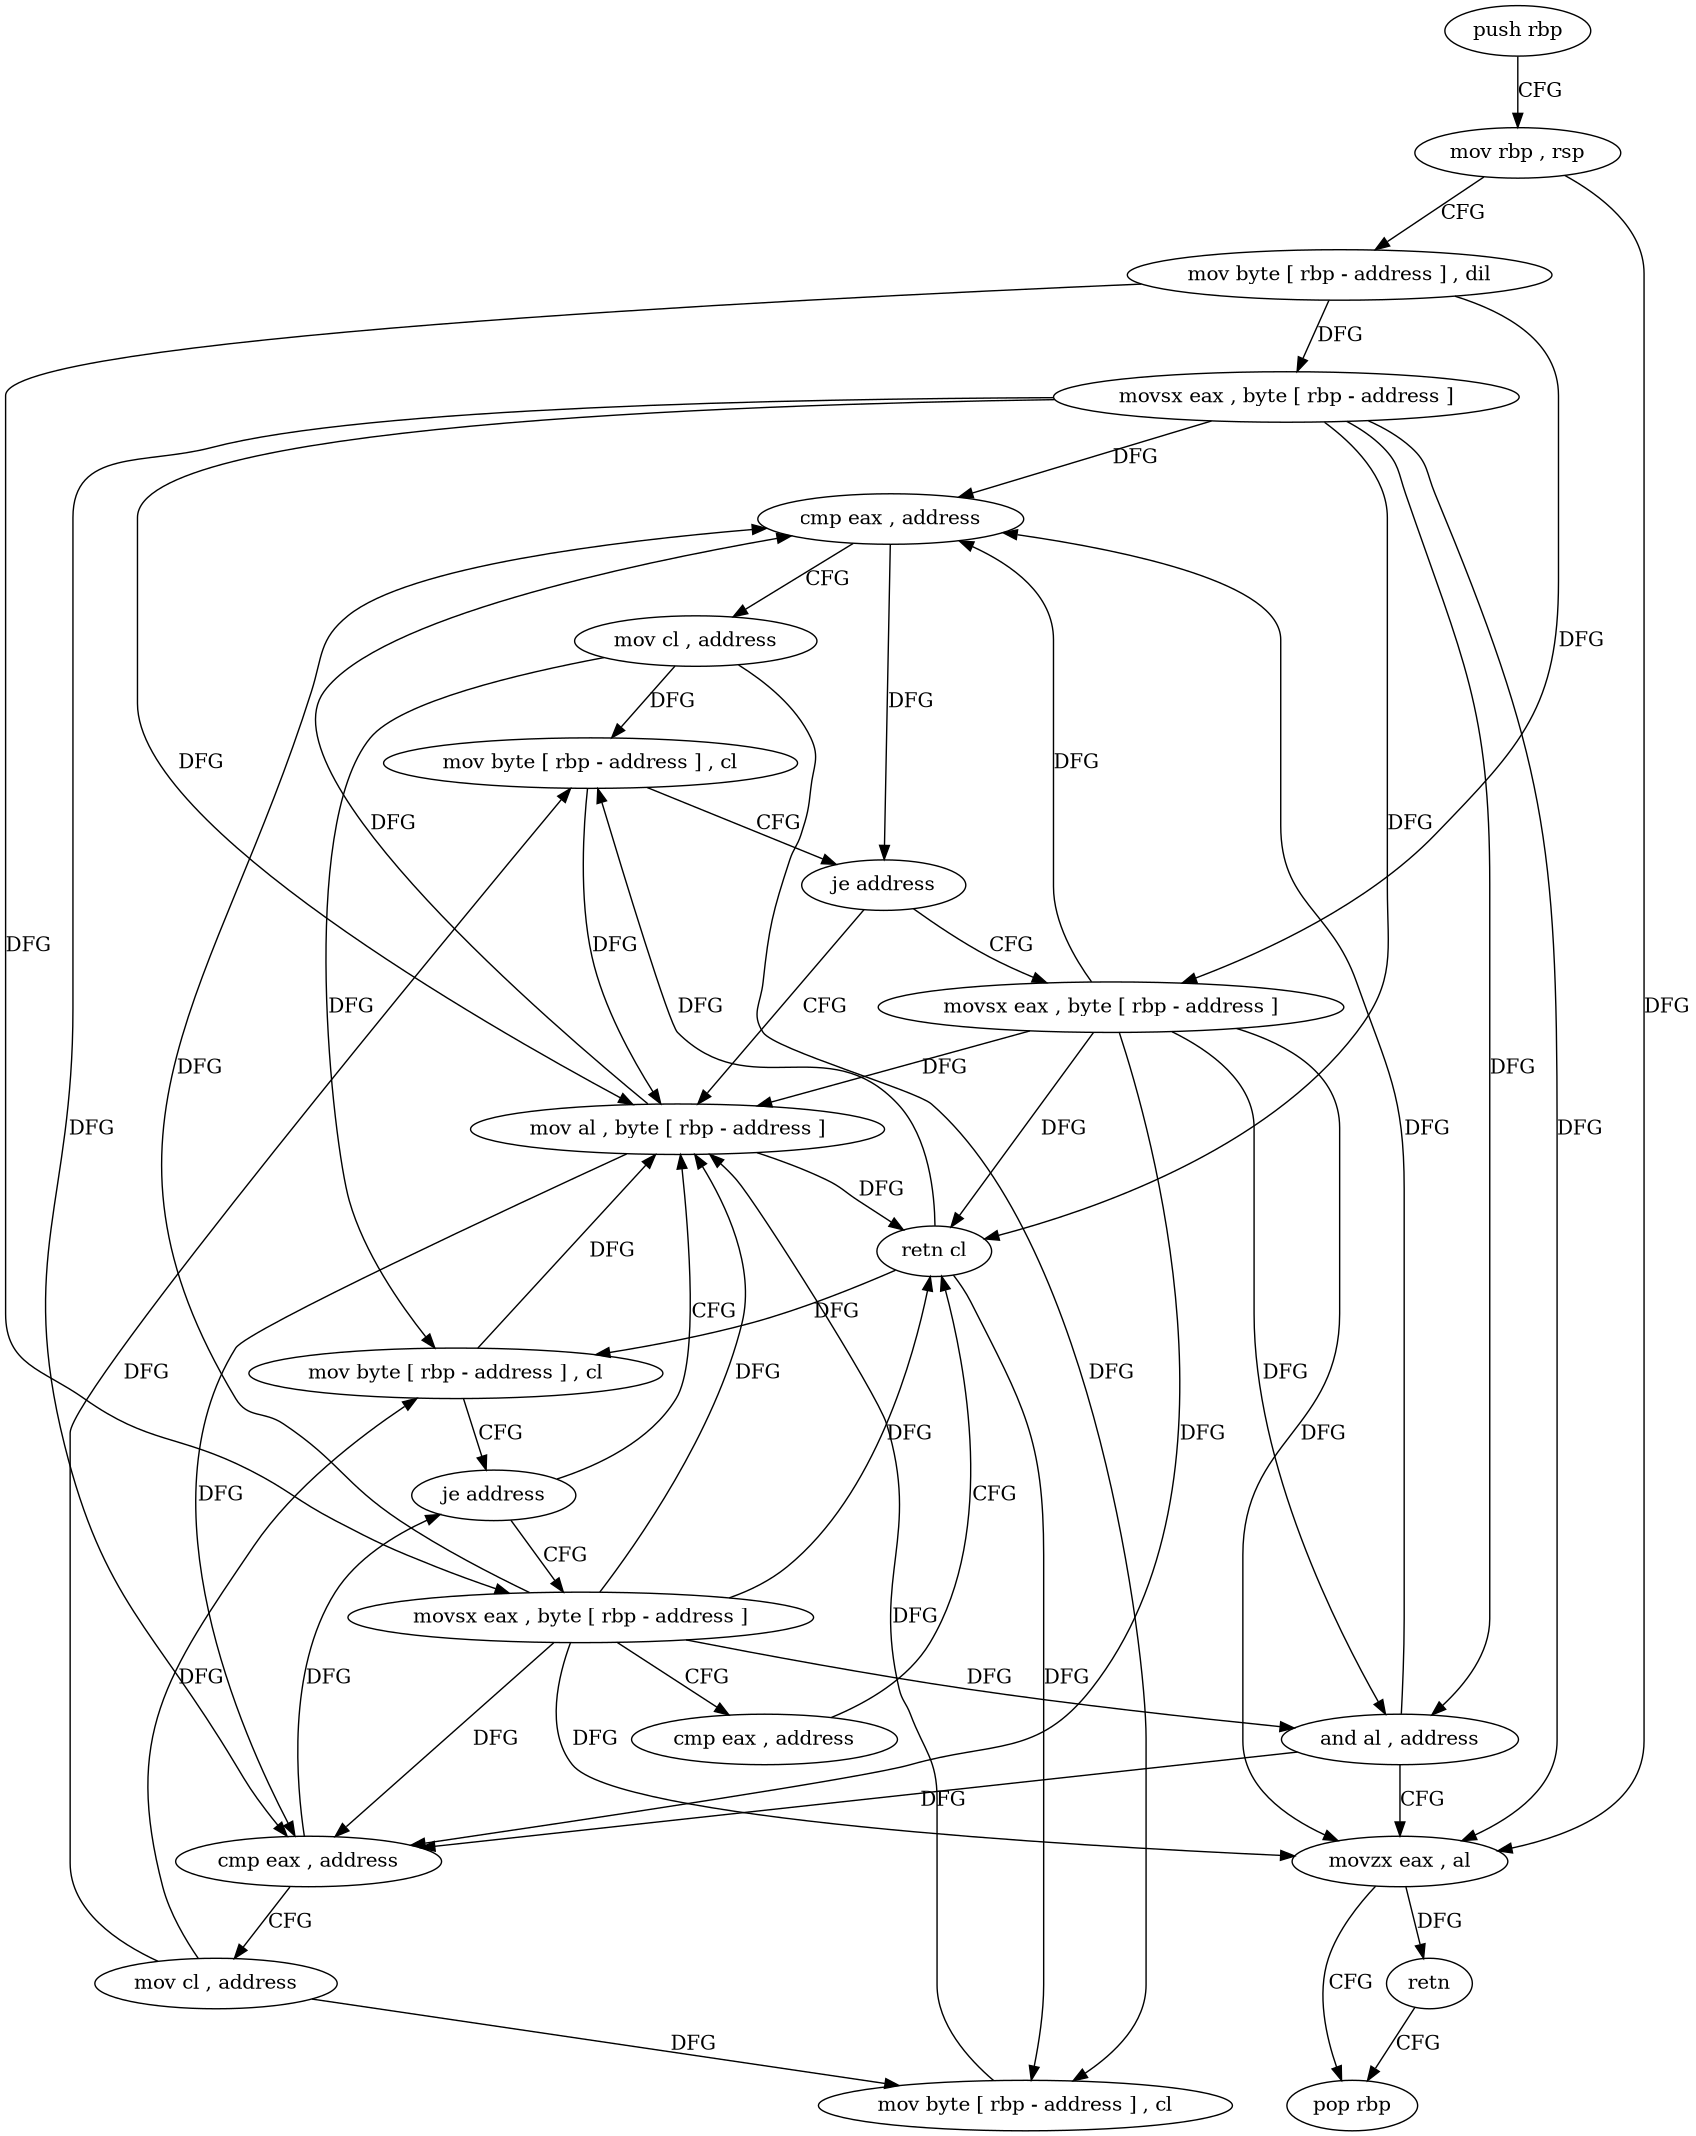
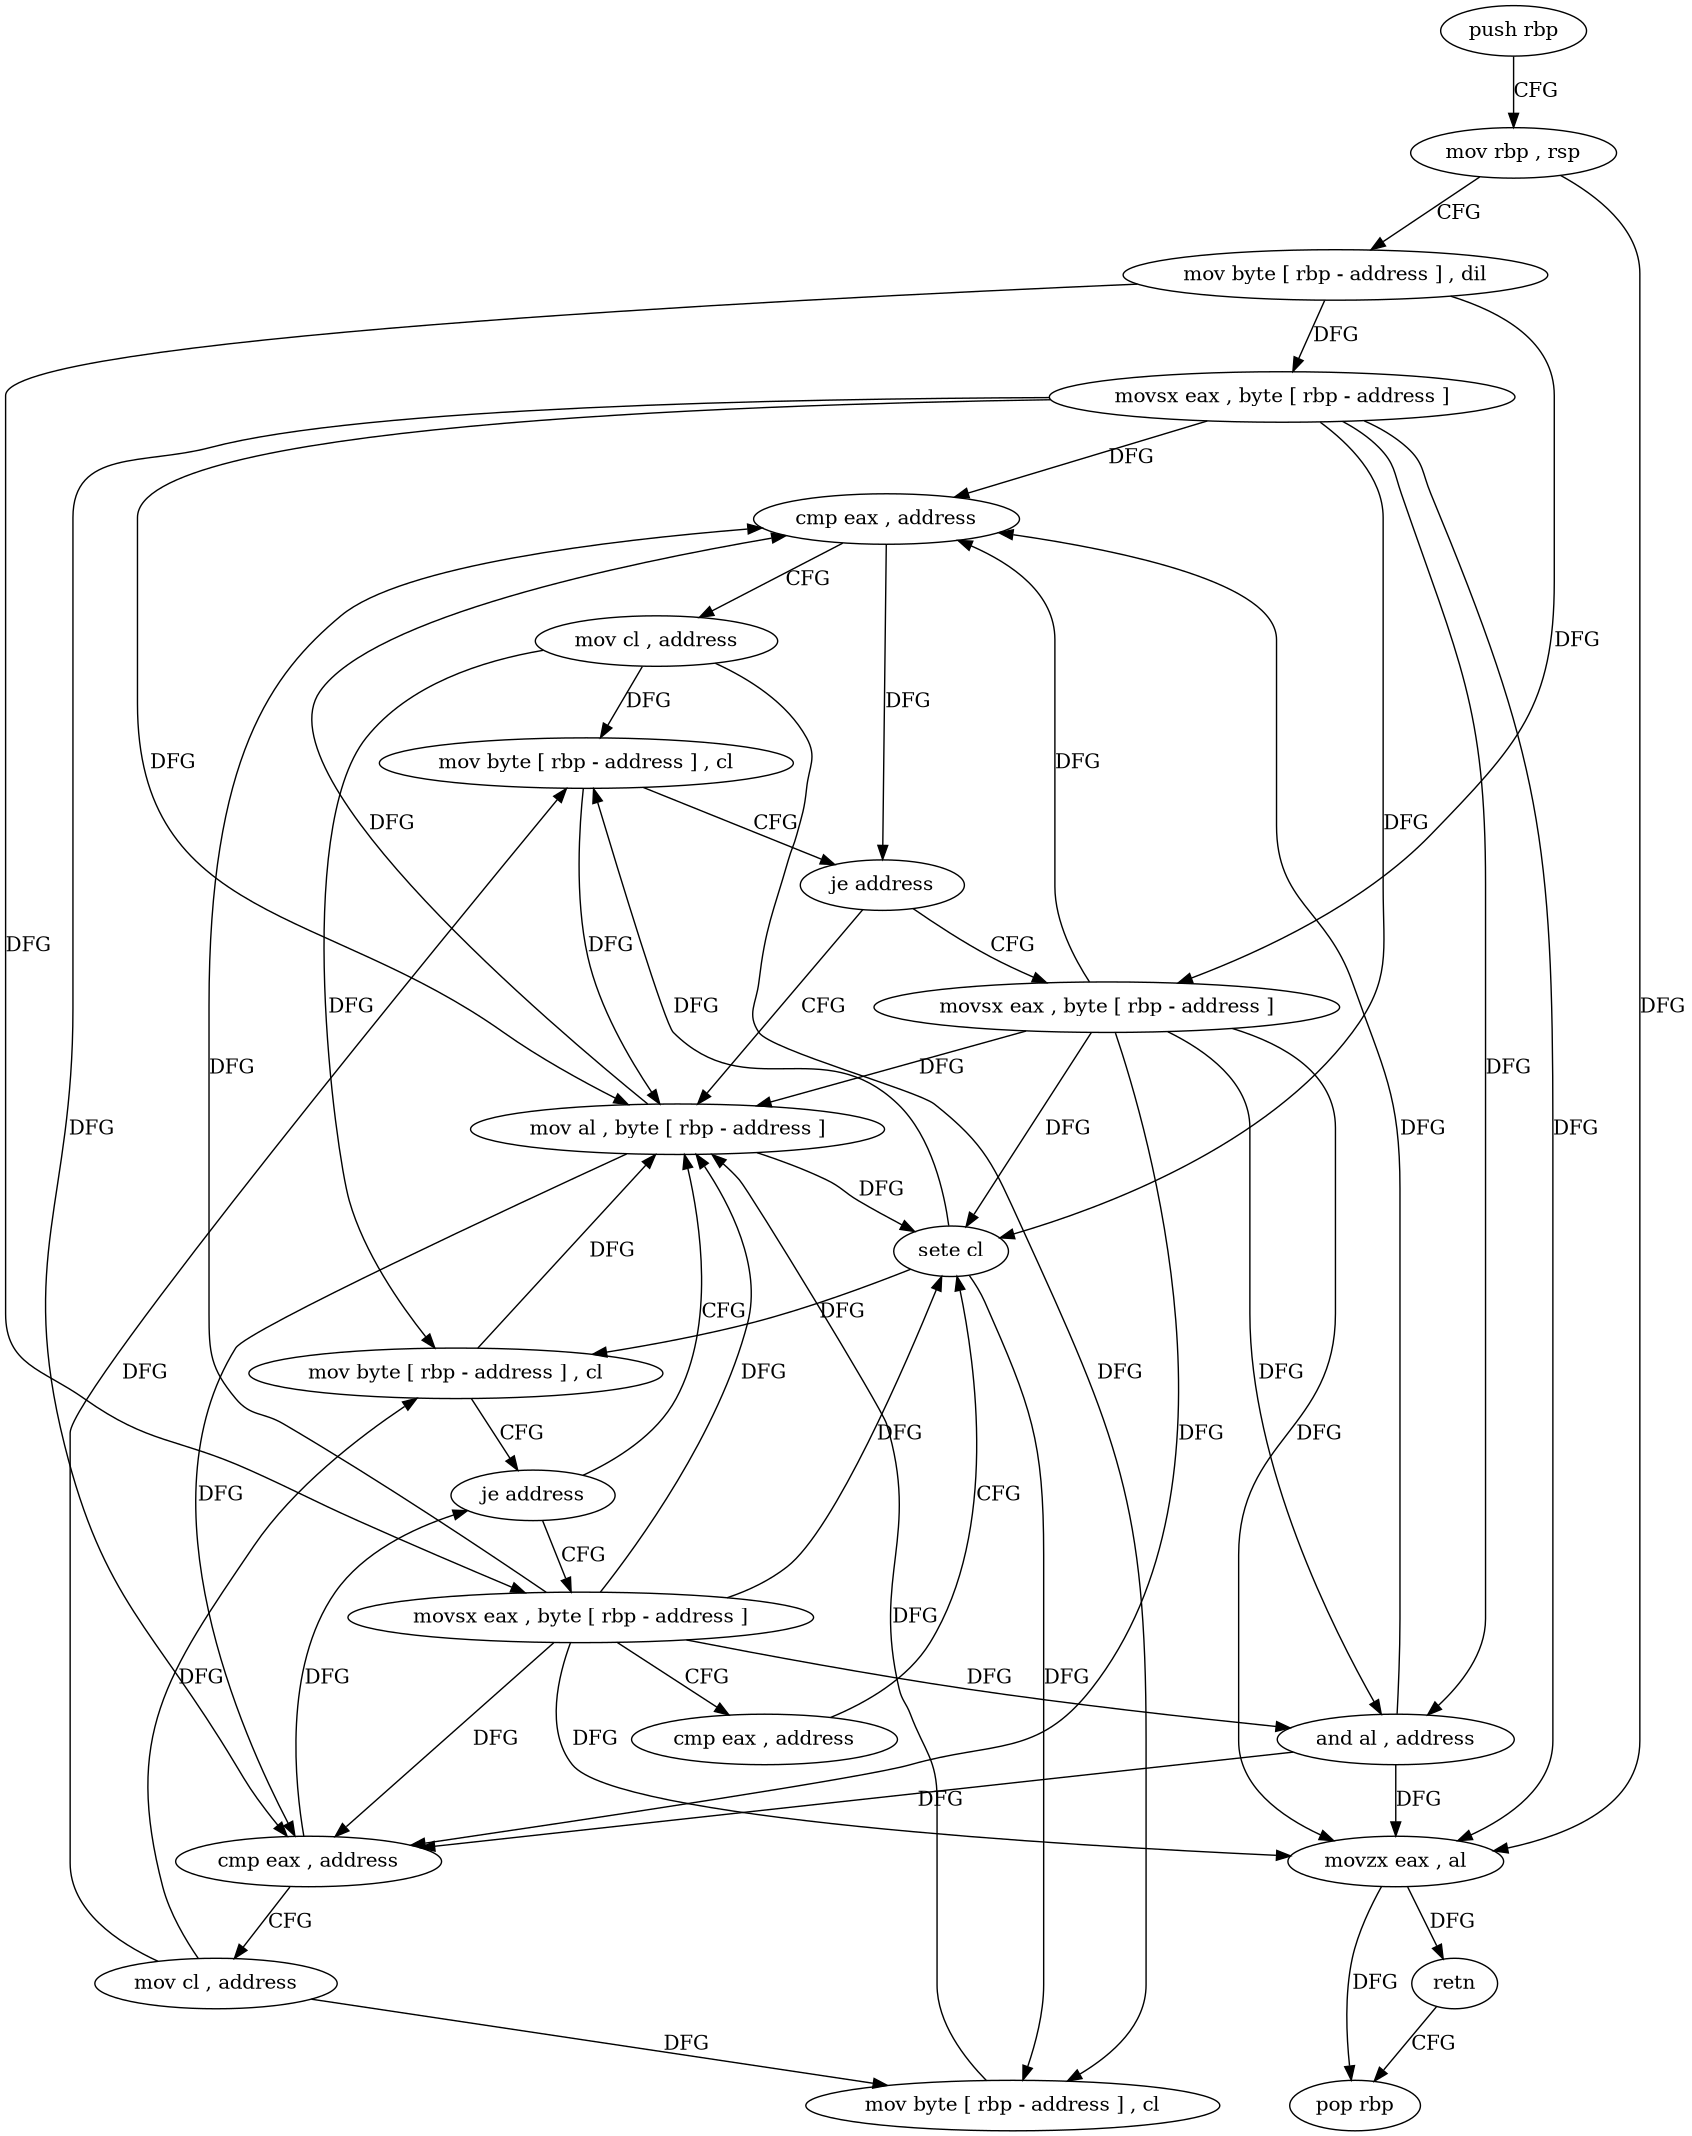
(934, 1251) -> (951, 1251)
(1422, 1800) -> (1419, 1800)
(1351, 1984) -> (1375, 1984)
